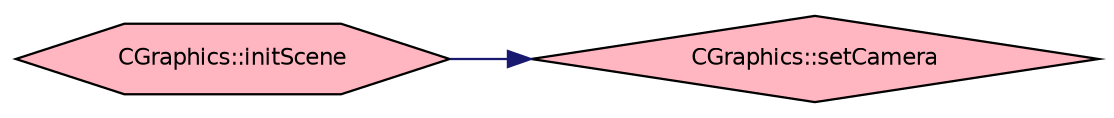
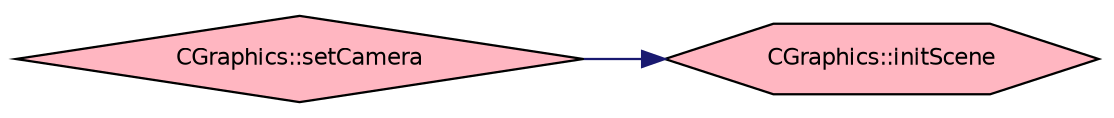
(479, 59) -> (613, 59)
